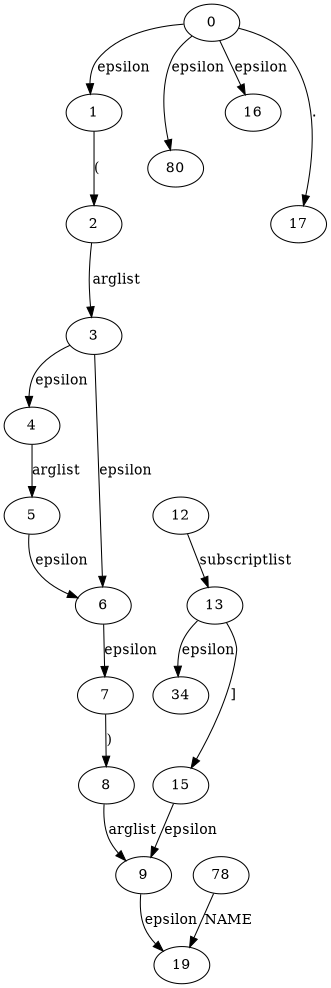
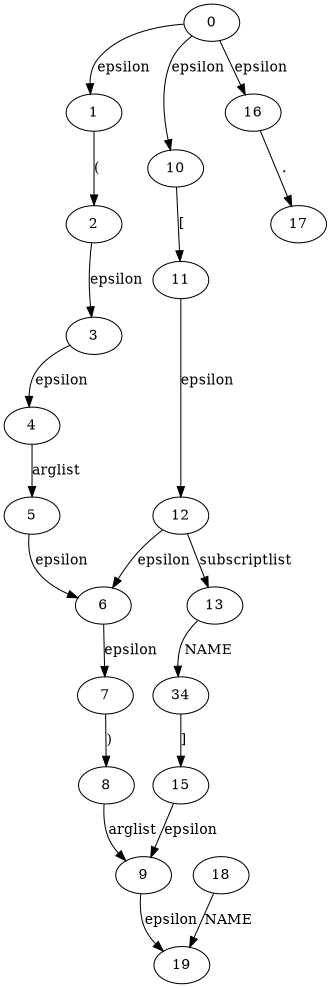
(307, 95) -> (274, 164)
(176, 168) -> (176, 168)
(117, 280) -> (117, 280)
none -> (181, 280)
(99, 466) -> (138, 552)
(209, 650) -> (209, 650)
(227, 693) -> (181, 735)
(221, 875) -> (221, 875)
